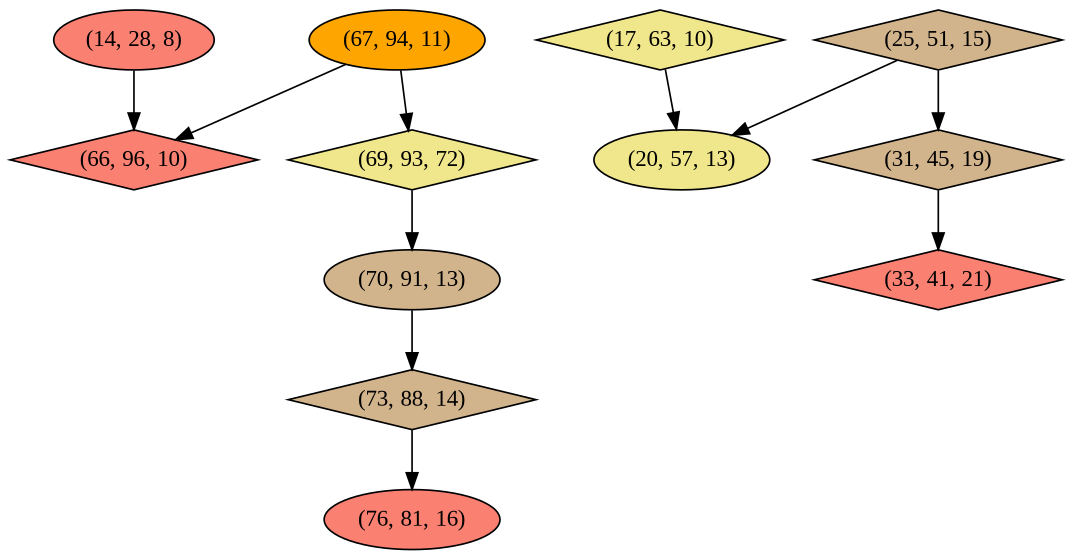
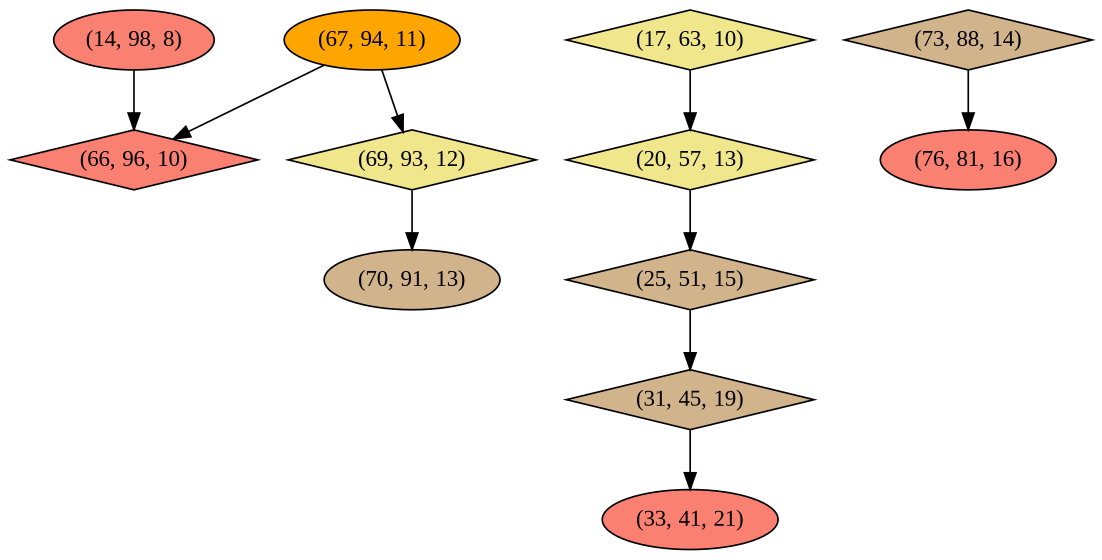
(134, 40) -> (134, 40)
(822, 94) -> (690, 212)
(412, 160) -> (412, 160)
(682, 160) -> (690, 160)
(938, 280) -> (690, 520)
(412, 332) -> none
